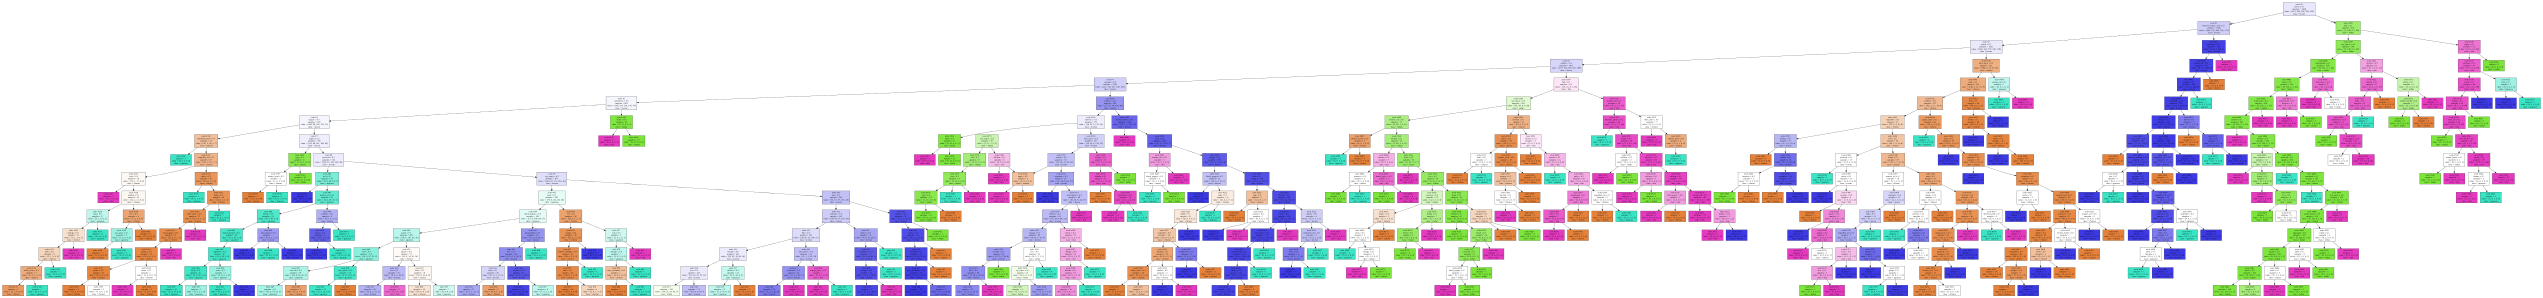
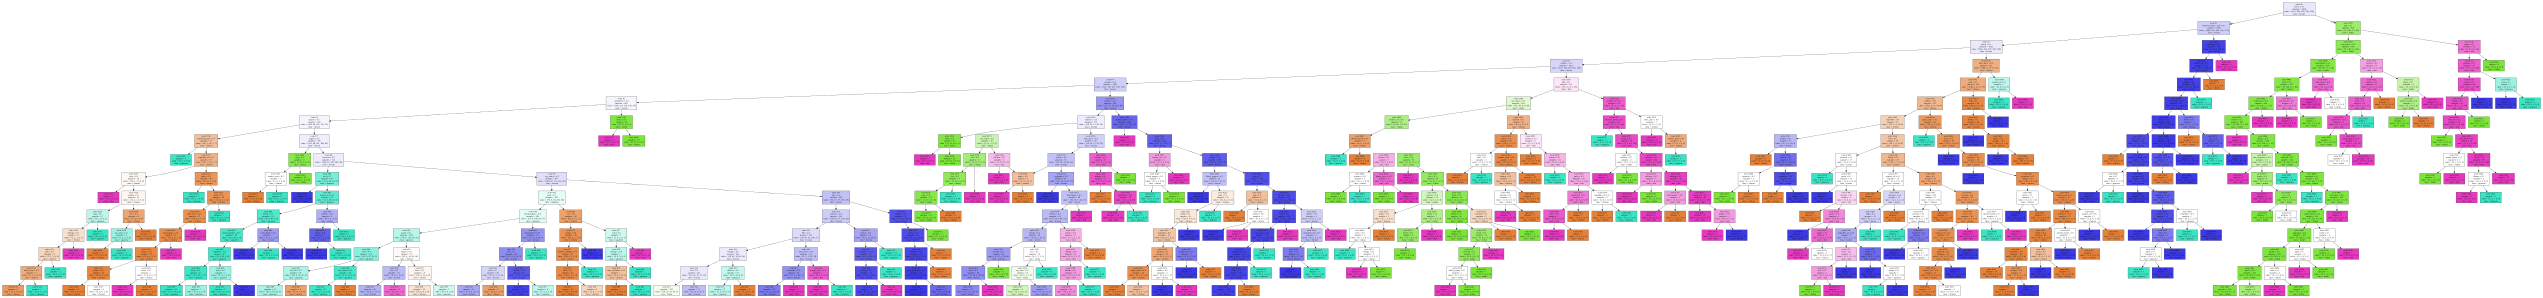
(1397, 141) -> none
(965, 188) -> (975, 178)
none -> (1870, 198)
(1429, 254) -> none
